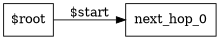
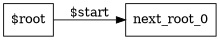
(171, 20) -> (171, 20)
